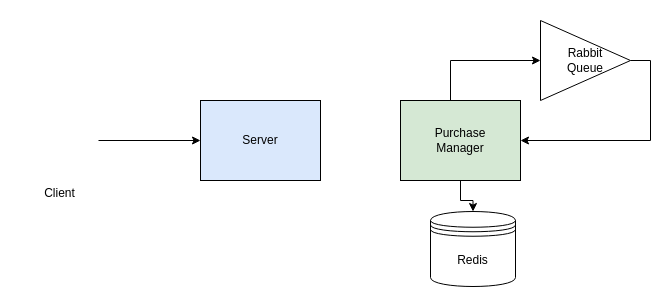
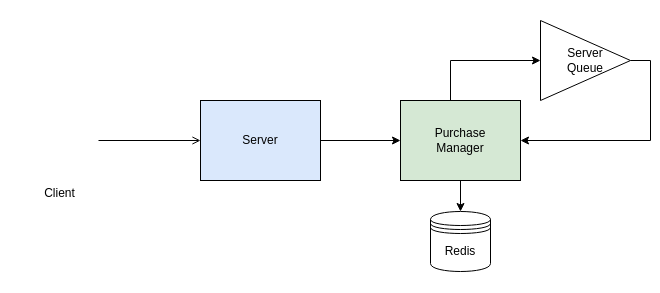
(586, 61) -> (586, 61)
(192, 141) -> (194, 141)
none -> (357, 141)
(473, 249) -> (461, 242)
